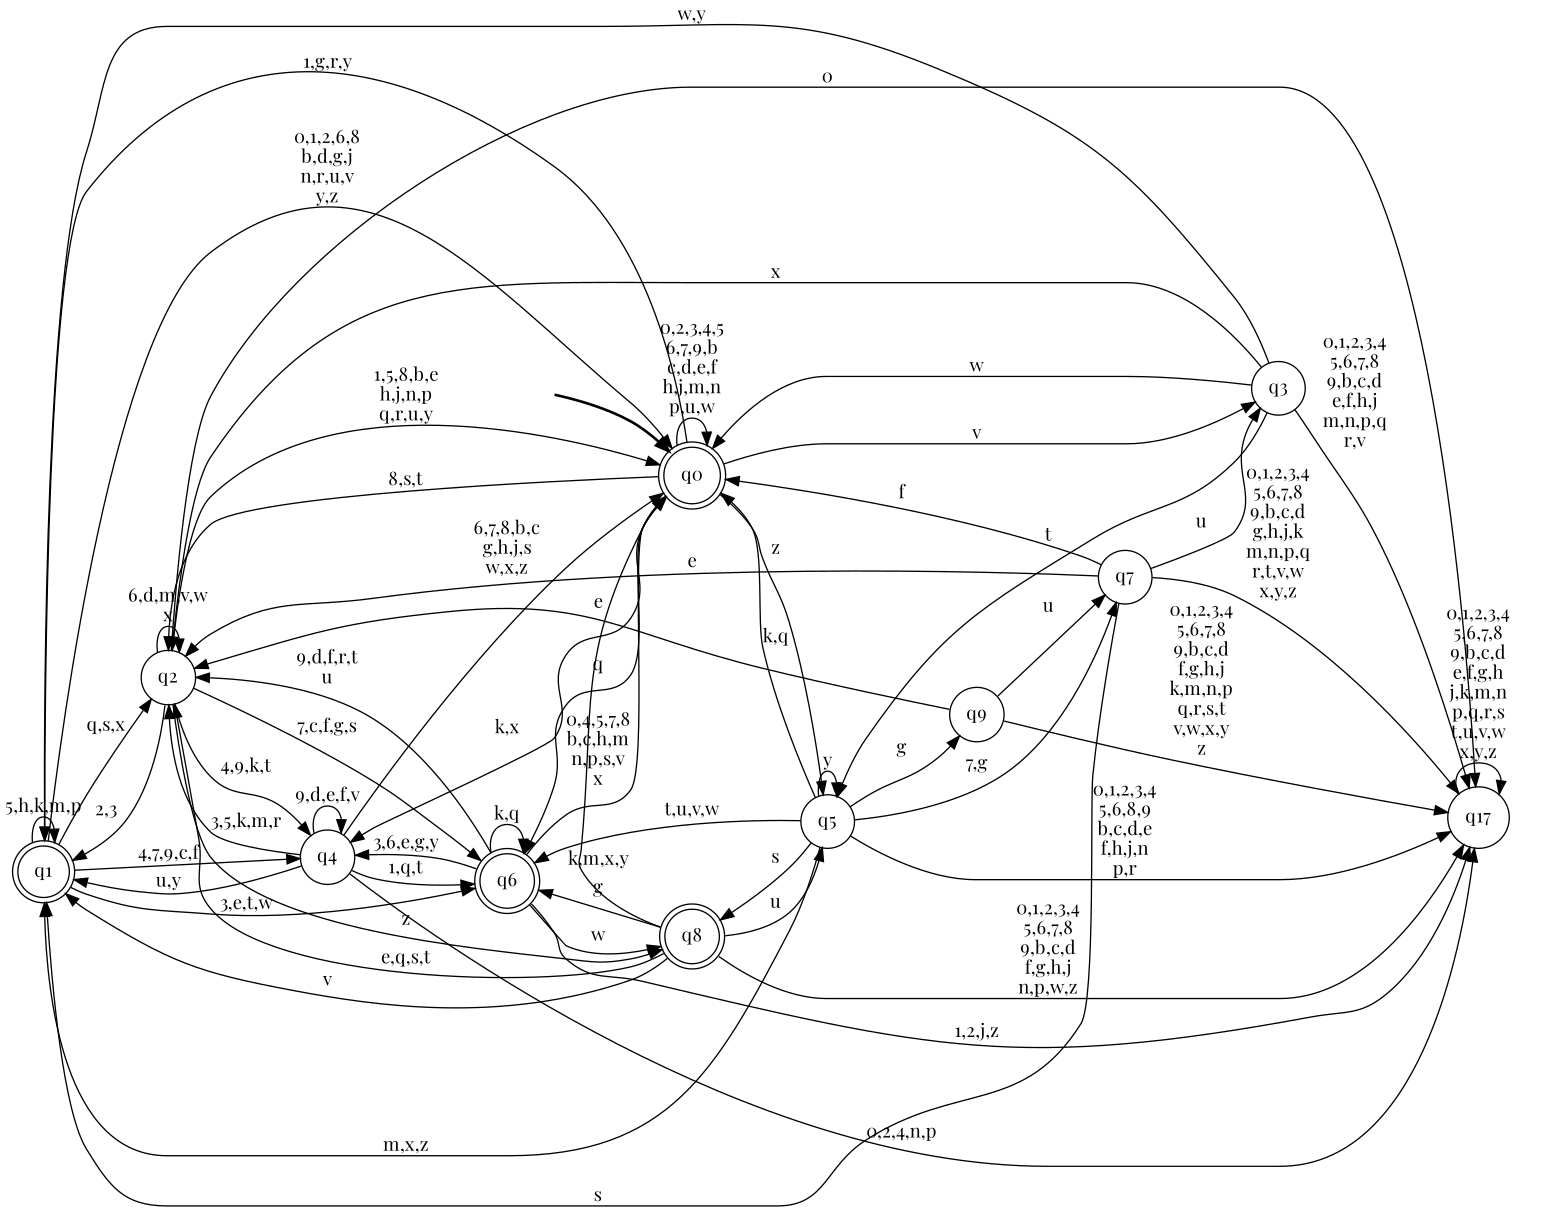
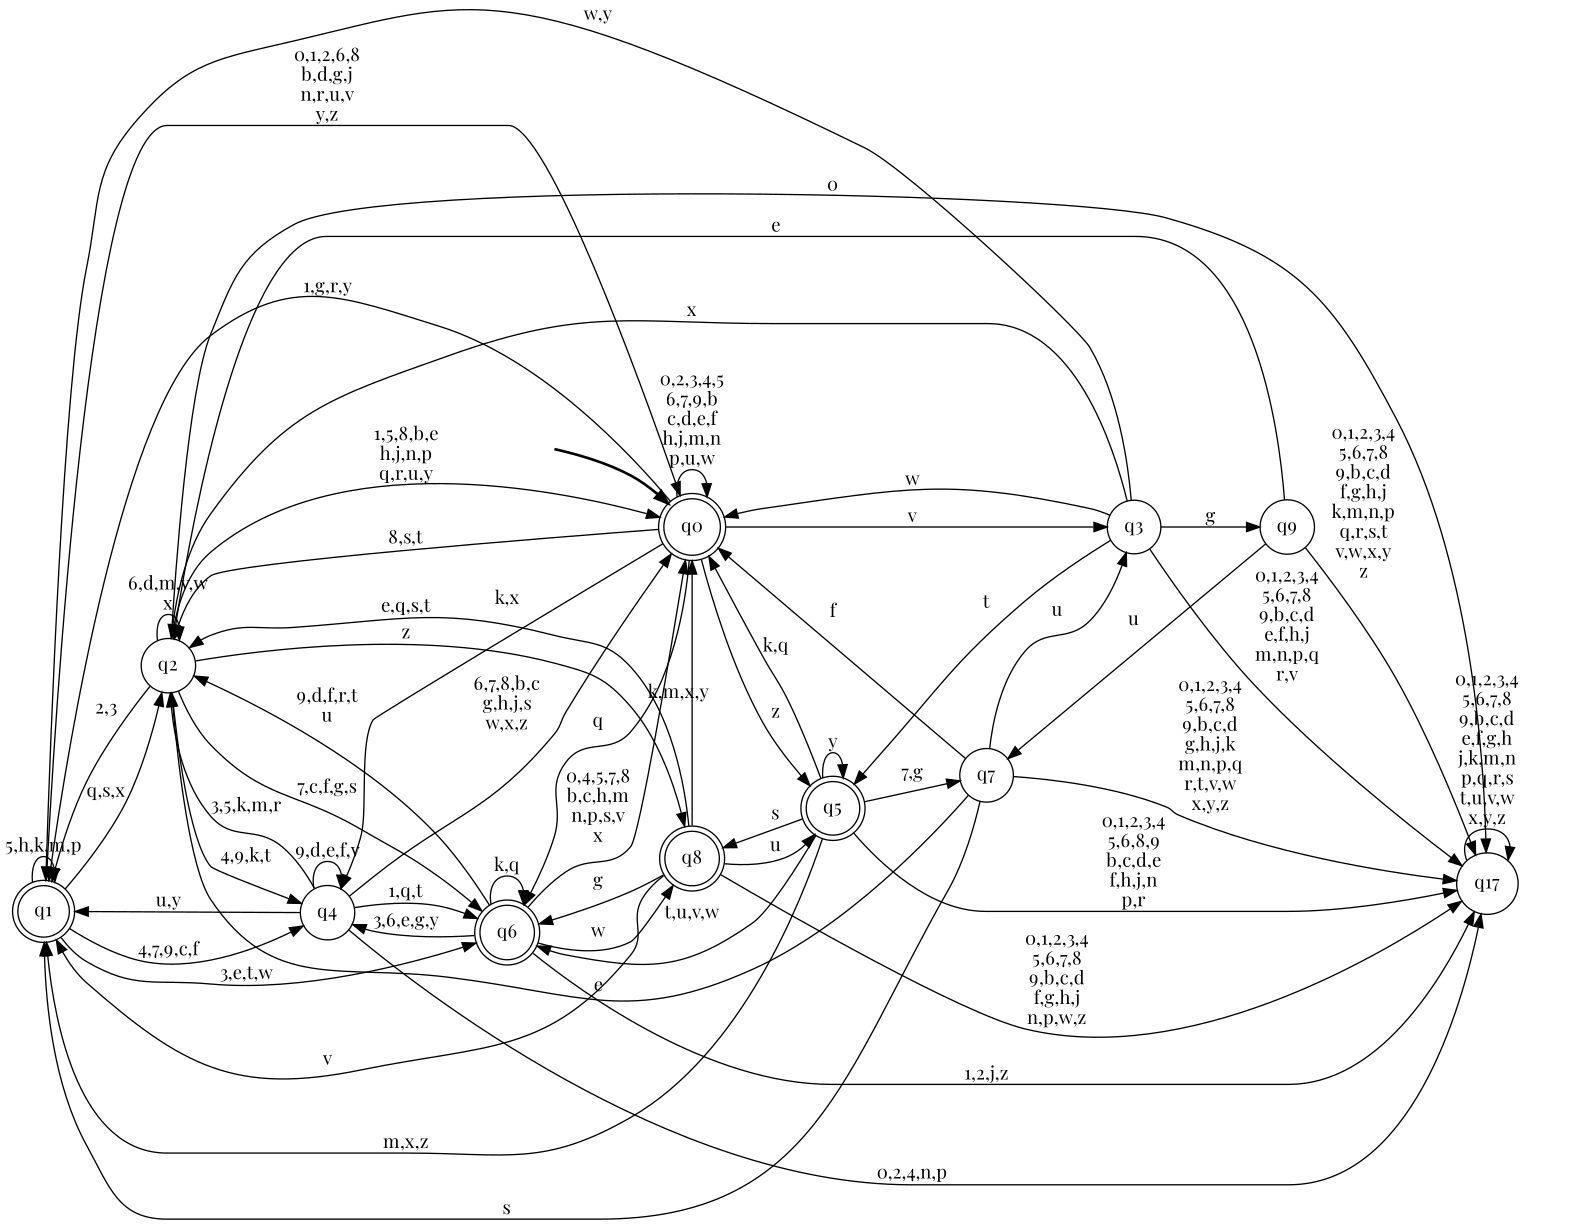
(902, 779) -> (1204, 527)
(828, 822) -> (833, 808)
